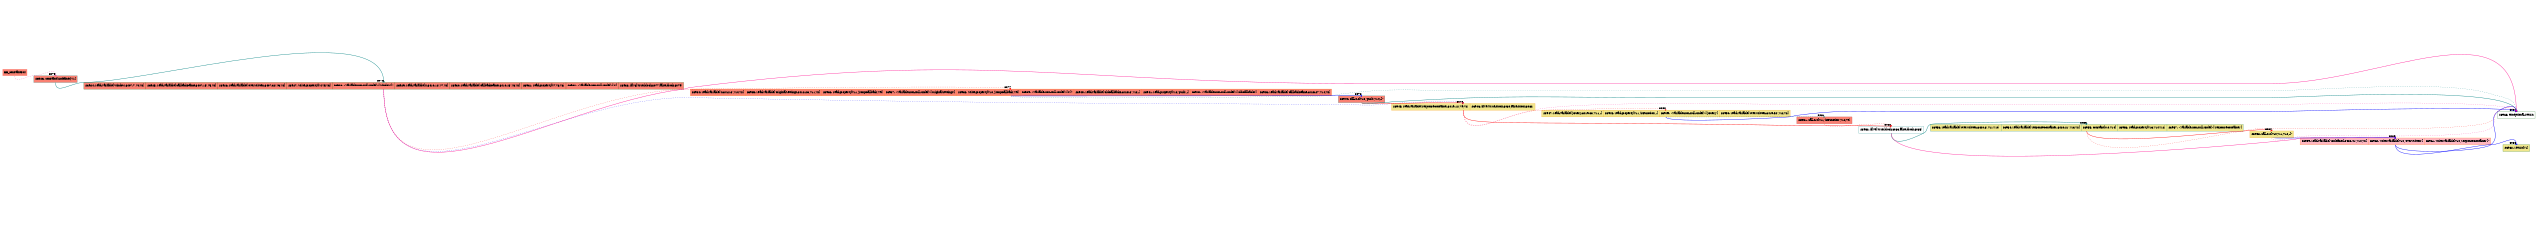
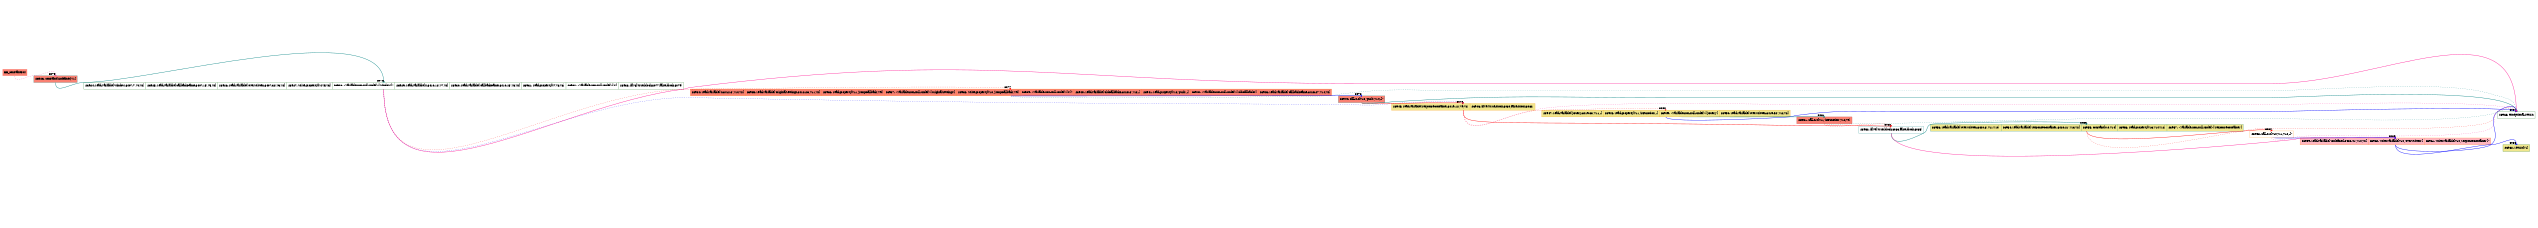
(384, 86) -> (384, 86)
(1745, 117) -> (1745, 117)
none -> (2172, 119)
(2272, 134) -> (2272, 134)
